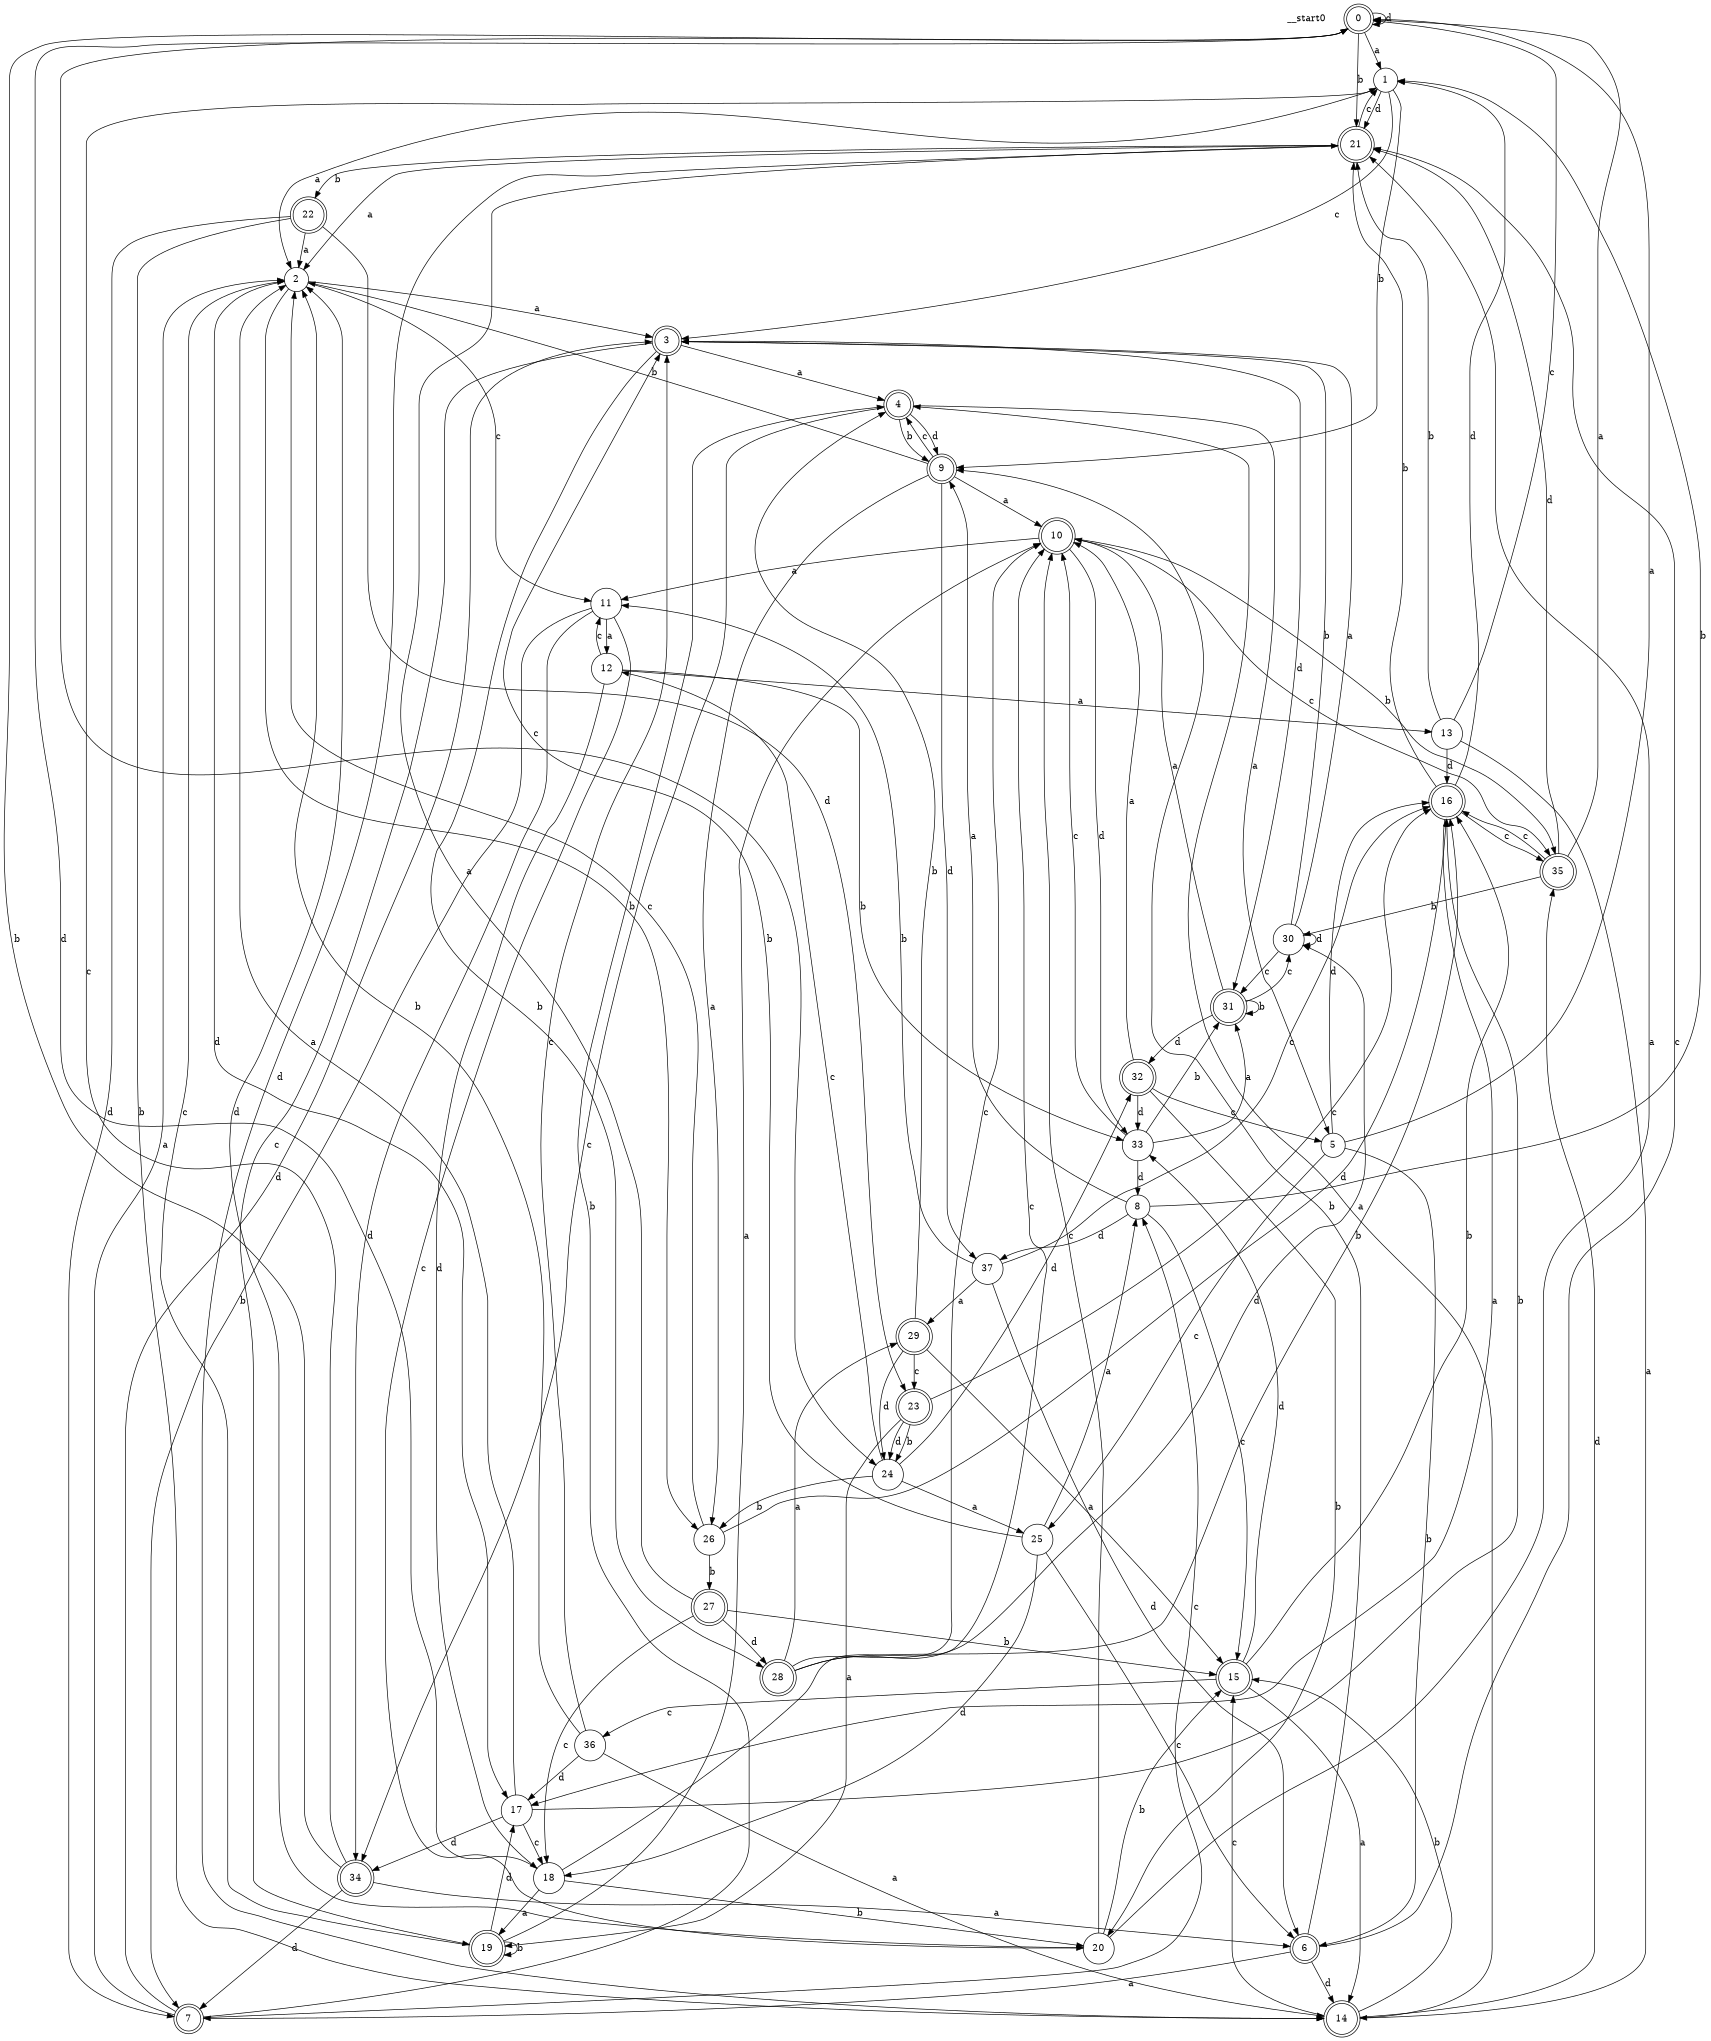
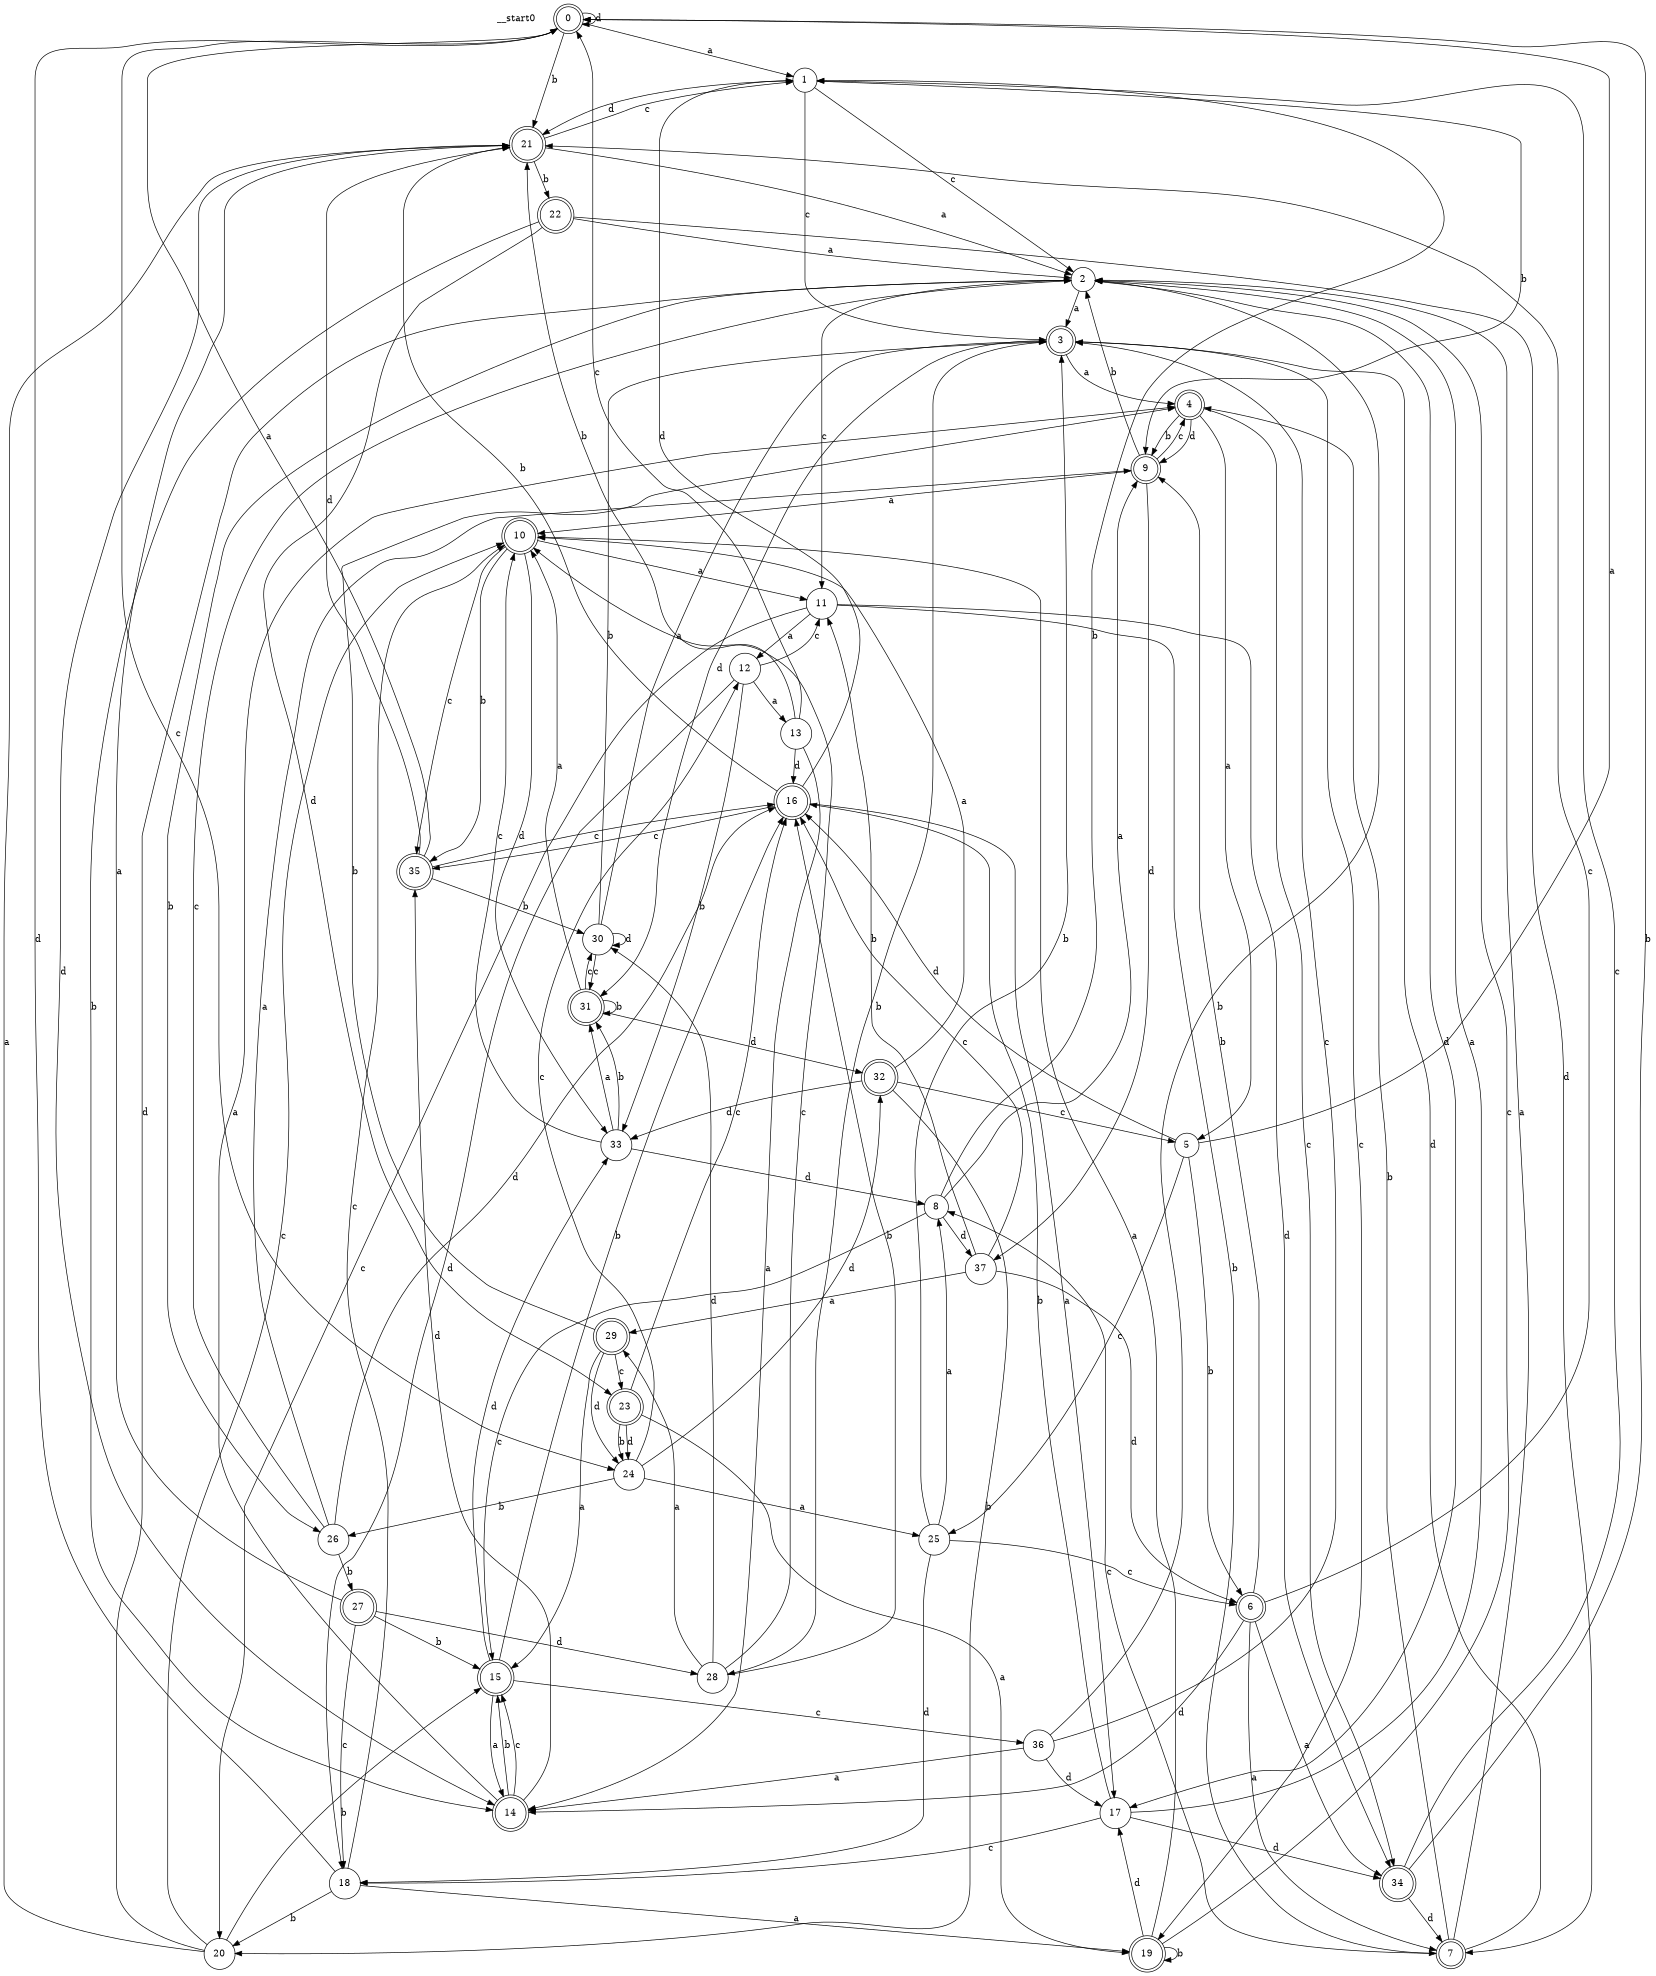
(318, 180) -> (953, 180)
(704, 953) -> (308, 660)
(778, 1678) -> (713, 1678)
(828, 1907) -> (1300, 1748)
